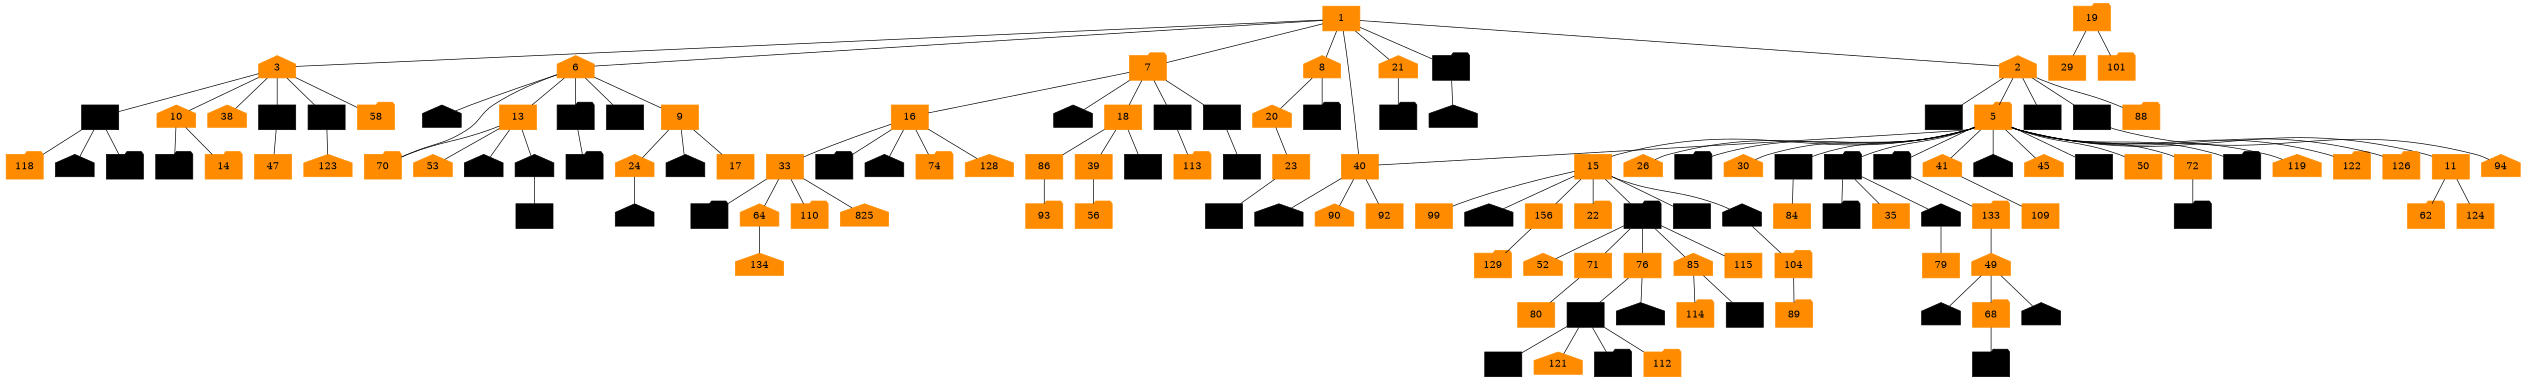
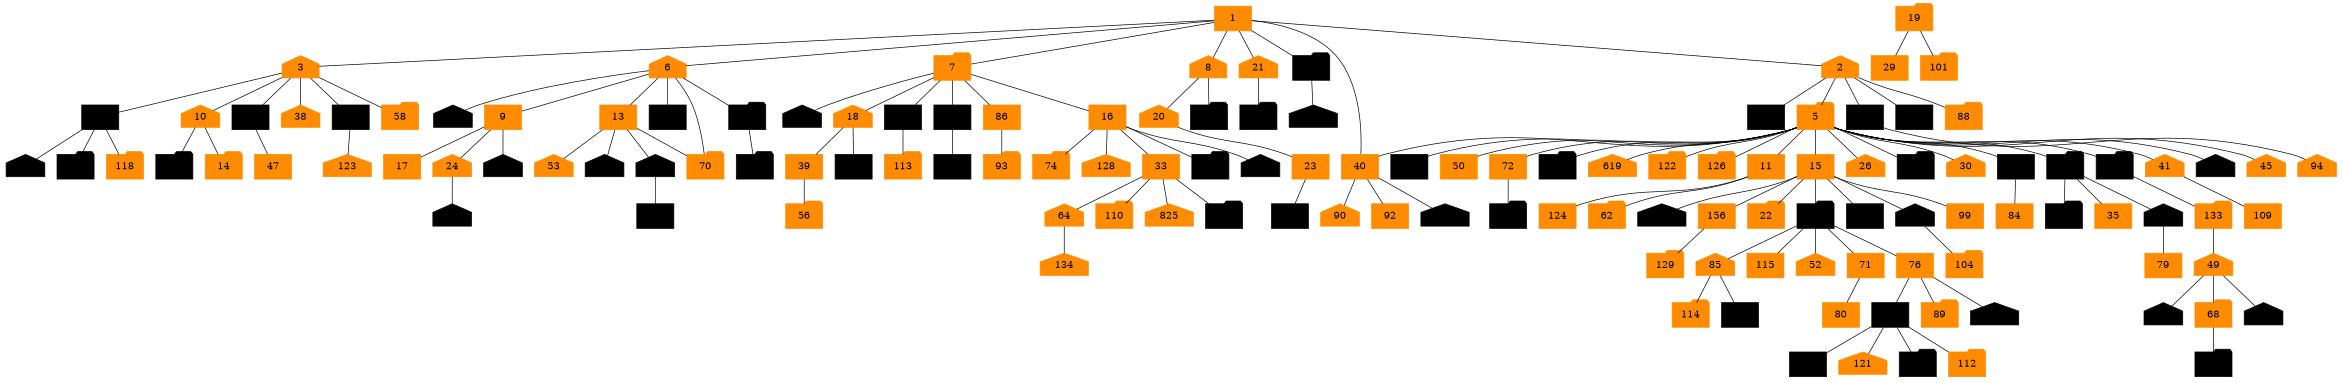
(1123, 117) -> (853, 117)
(1084, 142) -> (977, 93)
(2297, 167) -> (1612, 167)
(1794, 290) -> (1927, 290)
